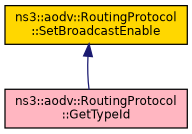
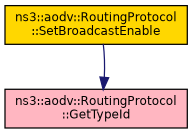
(88, 73) -> (104, 61)
